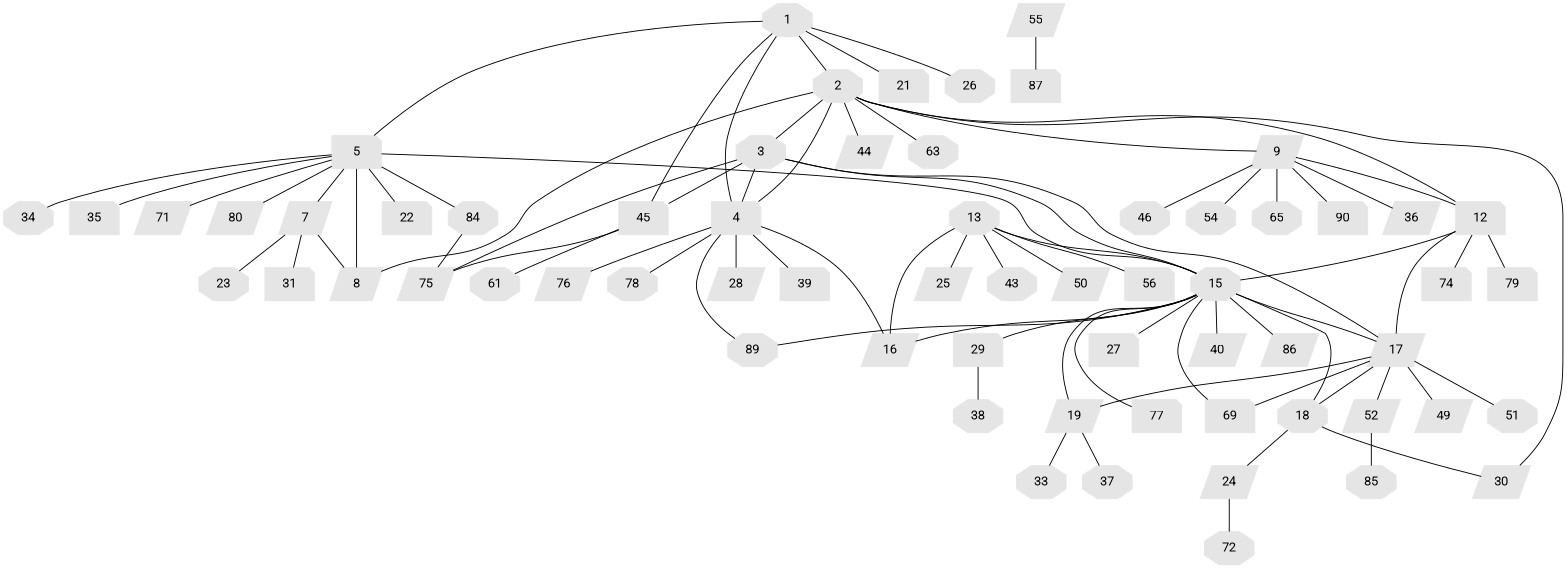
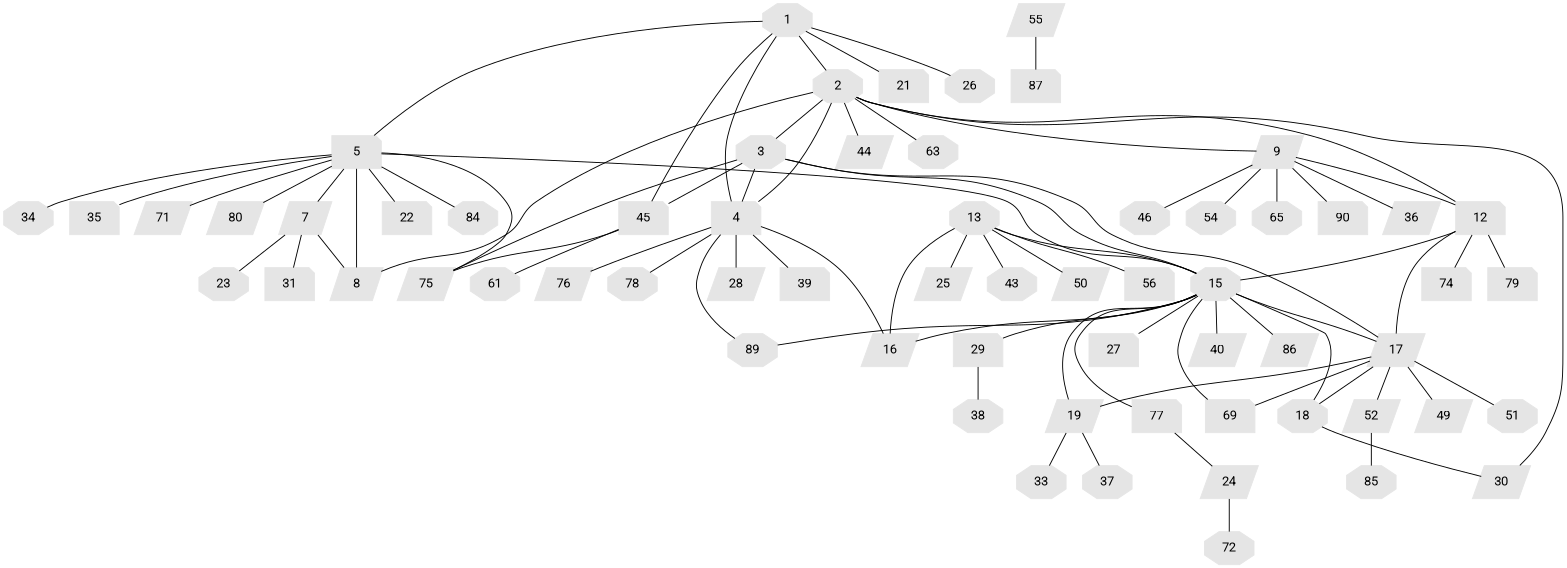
(452, 248) -> (493, 188)
(1267, 448) -> (1193, 450)
